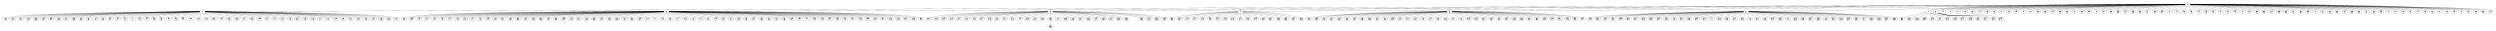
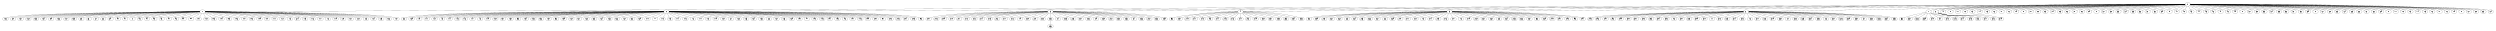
none -> (1134, 19)
